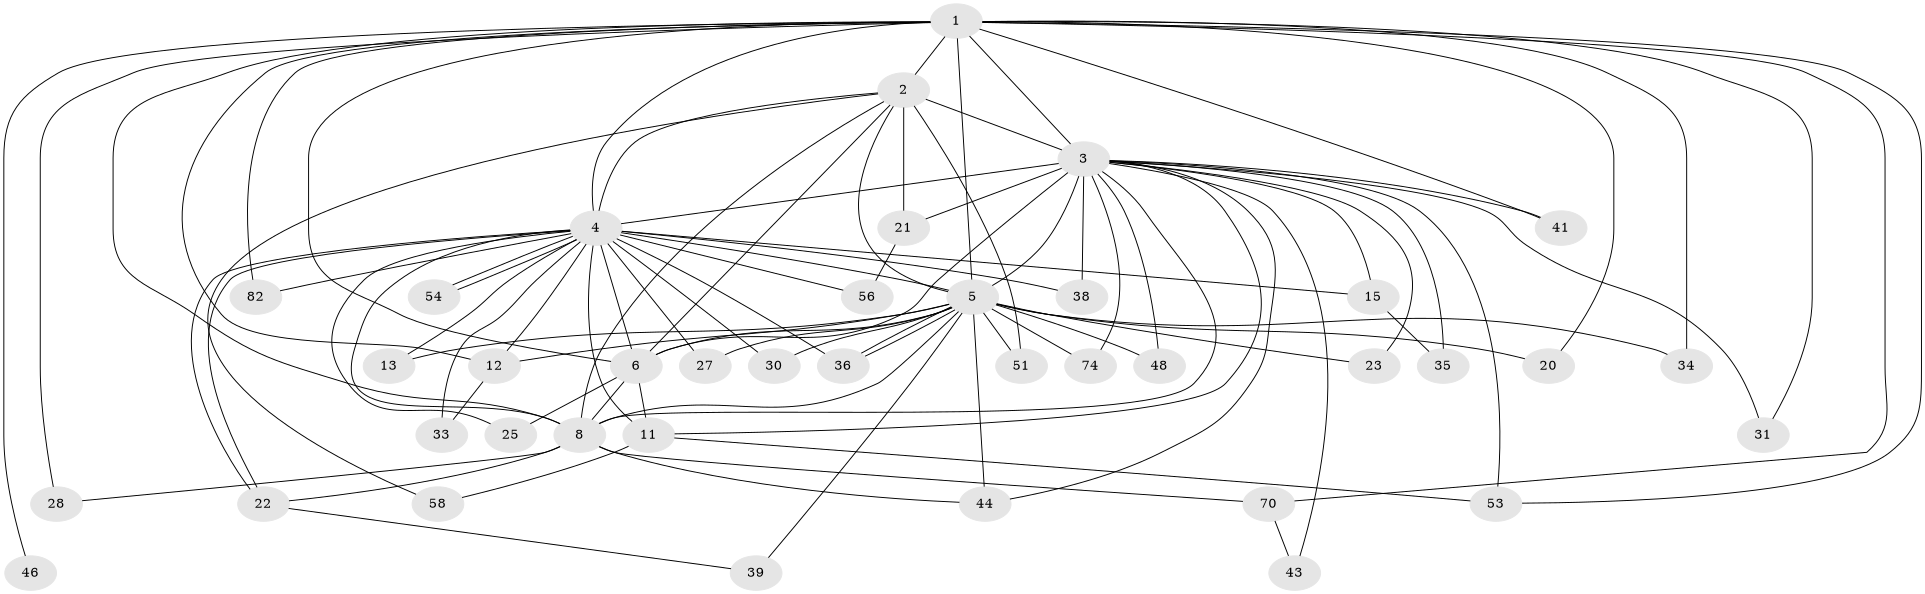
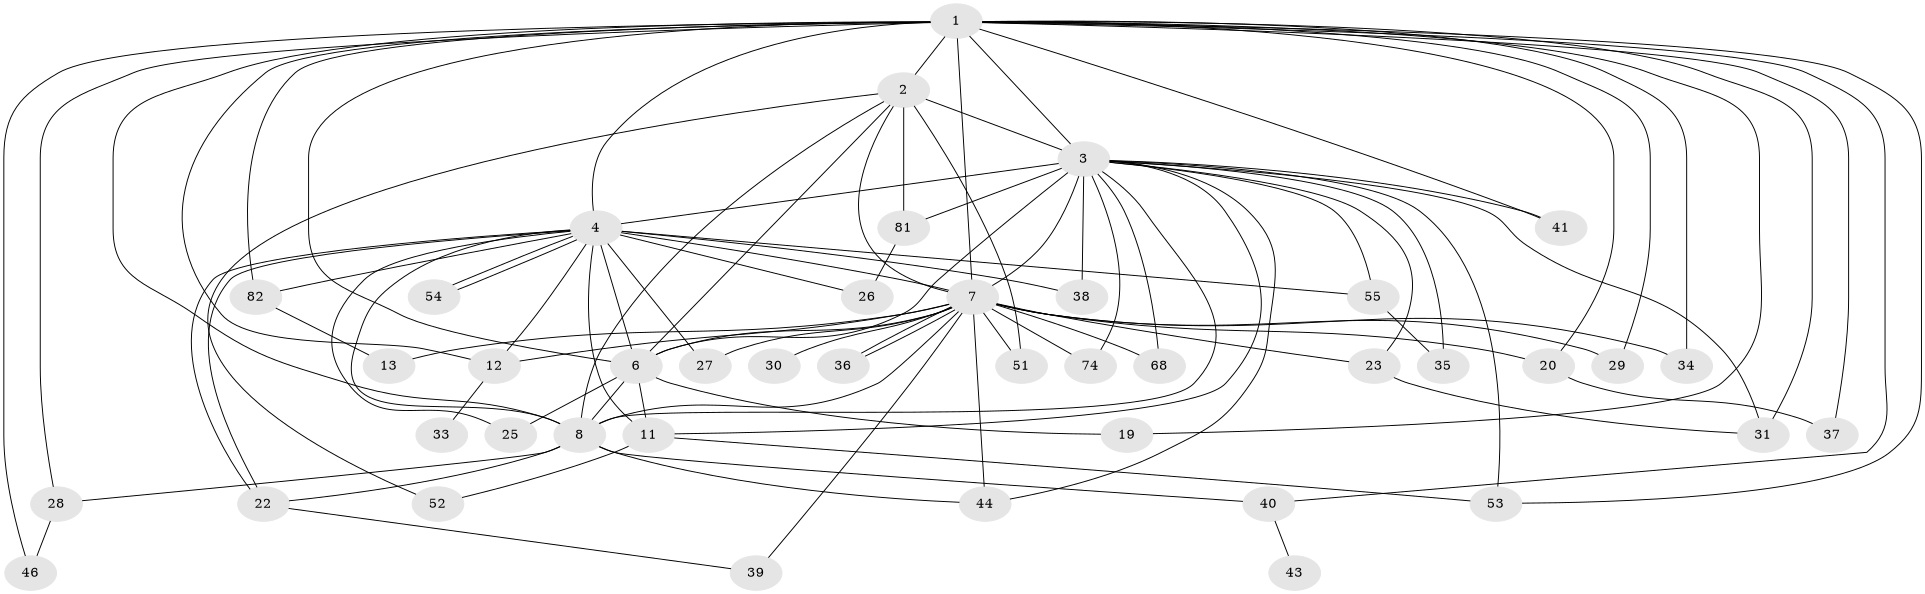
(645, 137) -> none
(904, 228) -> (904, 228)
(1312, 281) -> none
(723, 293) -> none
(491, 295) -> (322, 332)
(686, 296) -> none
(867, 297) -> (867, 297)
(973, 297) -> (973, 297)
(1373, 297) -> (1373, 297)
(495, 321) -> none
(1160, 366) -> (1160, 366)
none -> (1618, 366)
none -> (1581, 418)
none -> (1127, 435)
none -> (1832, 435)
(438, 504) -> (438, 504)
(1269, 504) -> (1269, 504)
none -> (44, 538)
